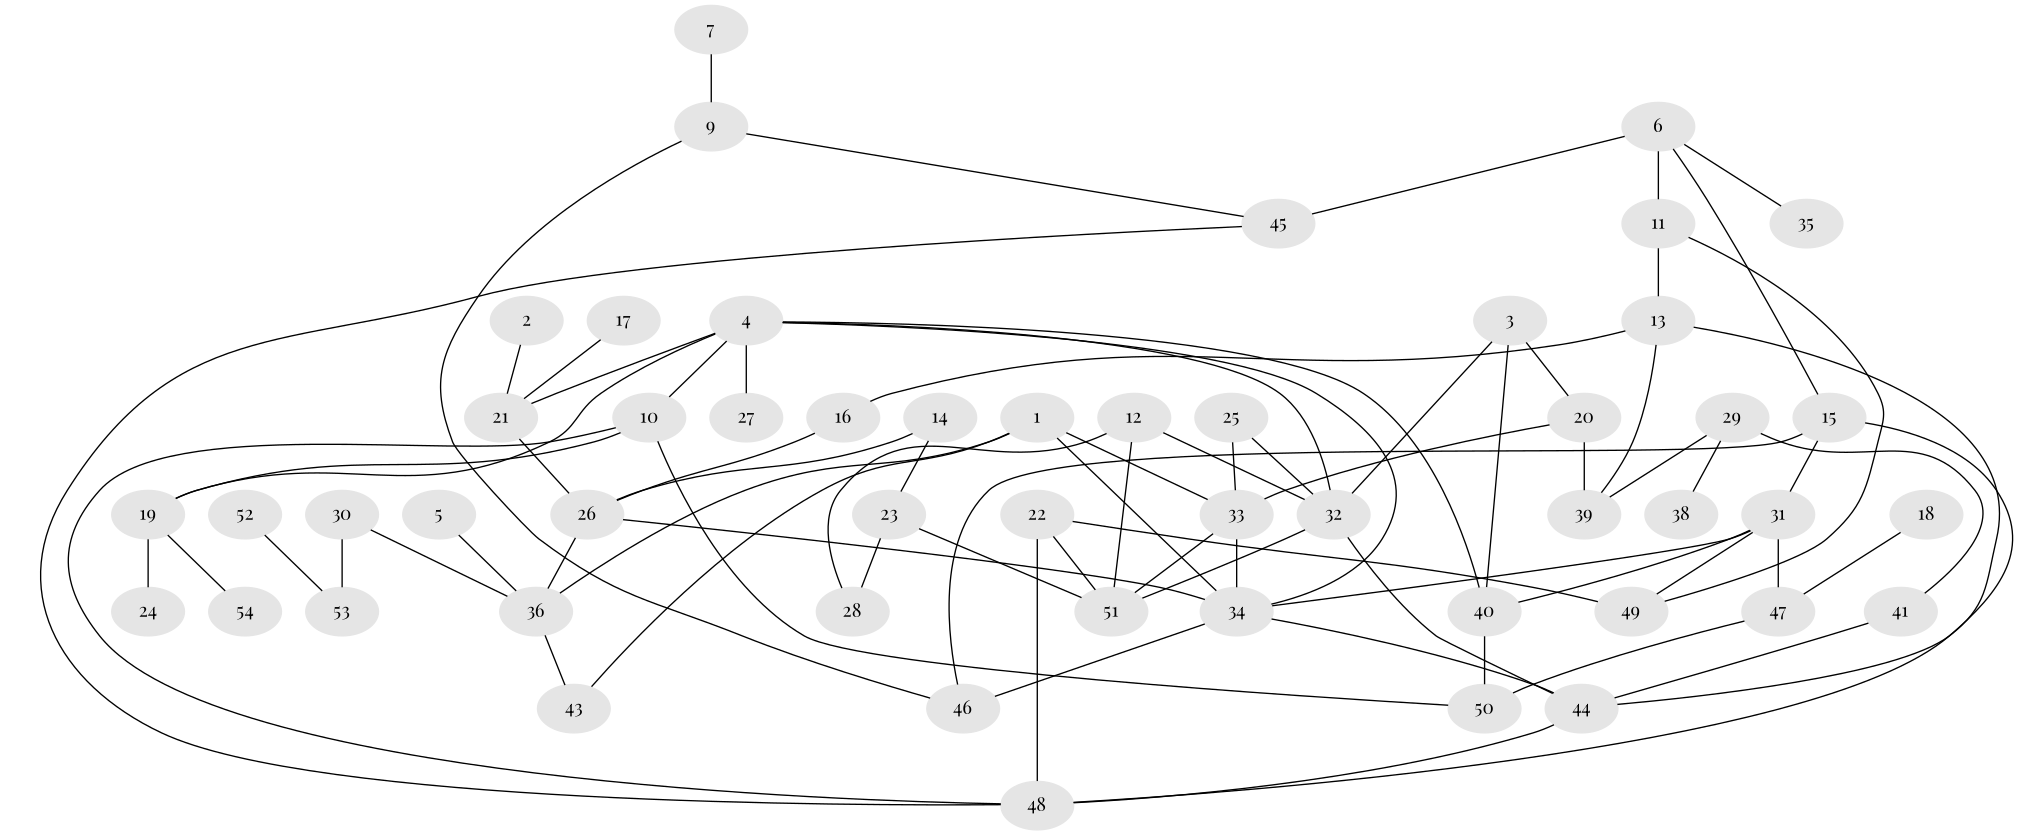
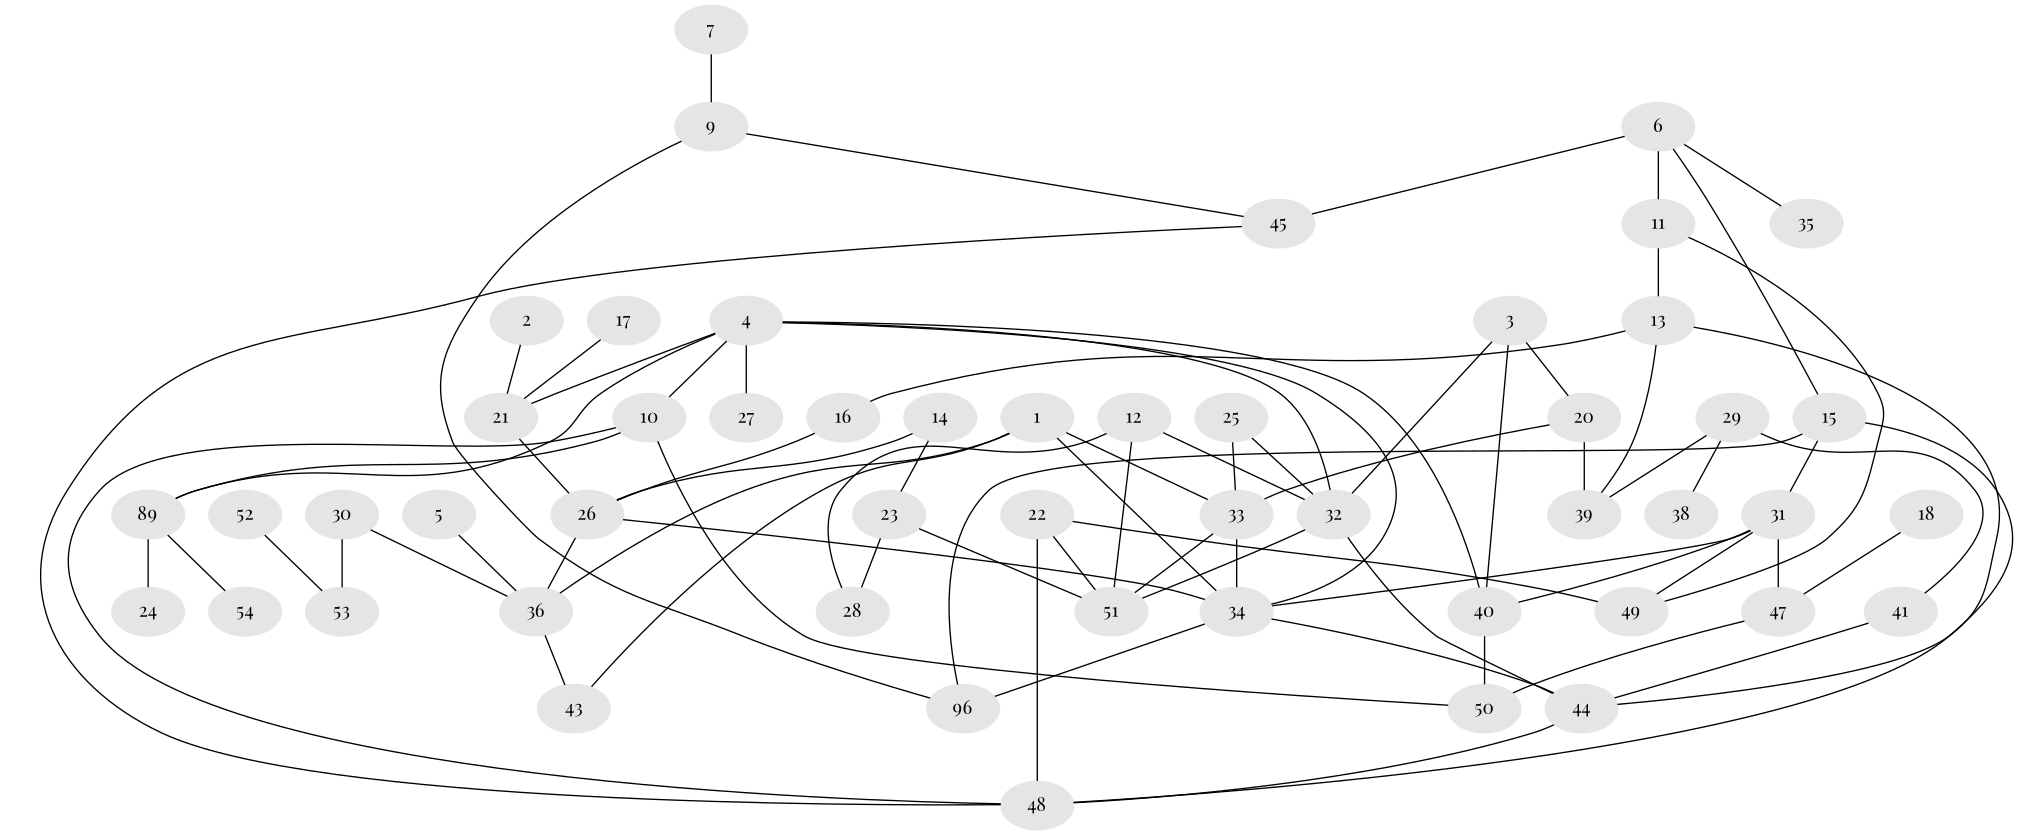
(148, 515) -> (148, 515)
(963, 709) -> (963, 709)
